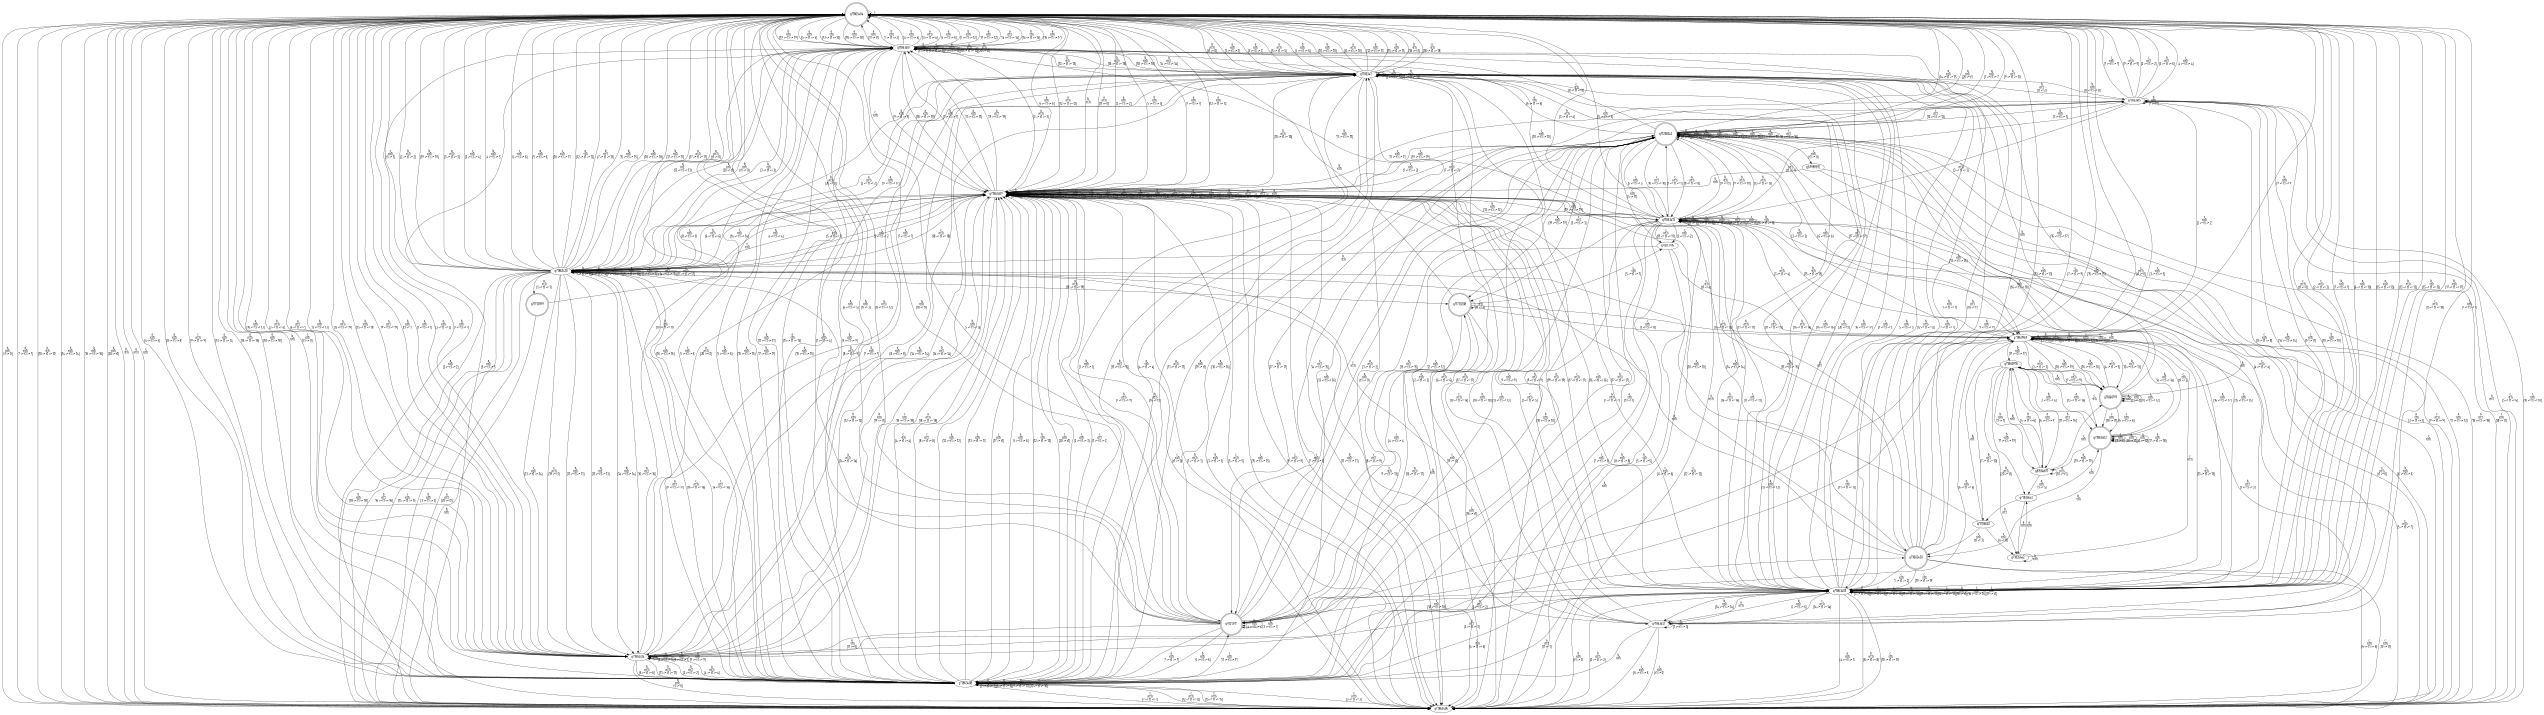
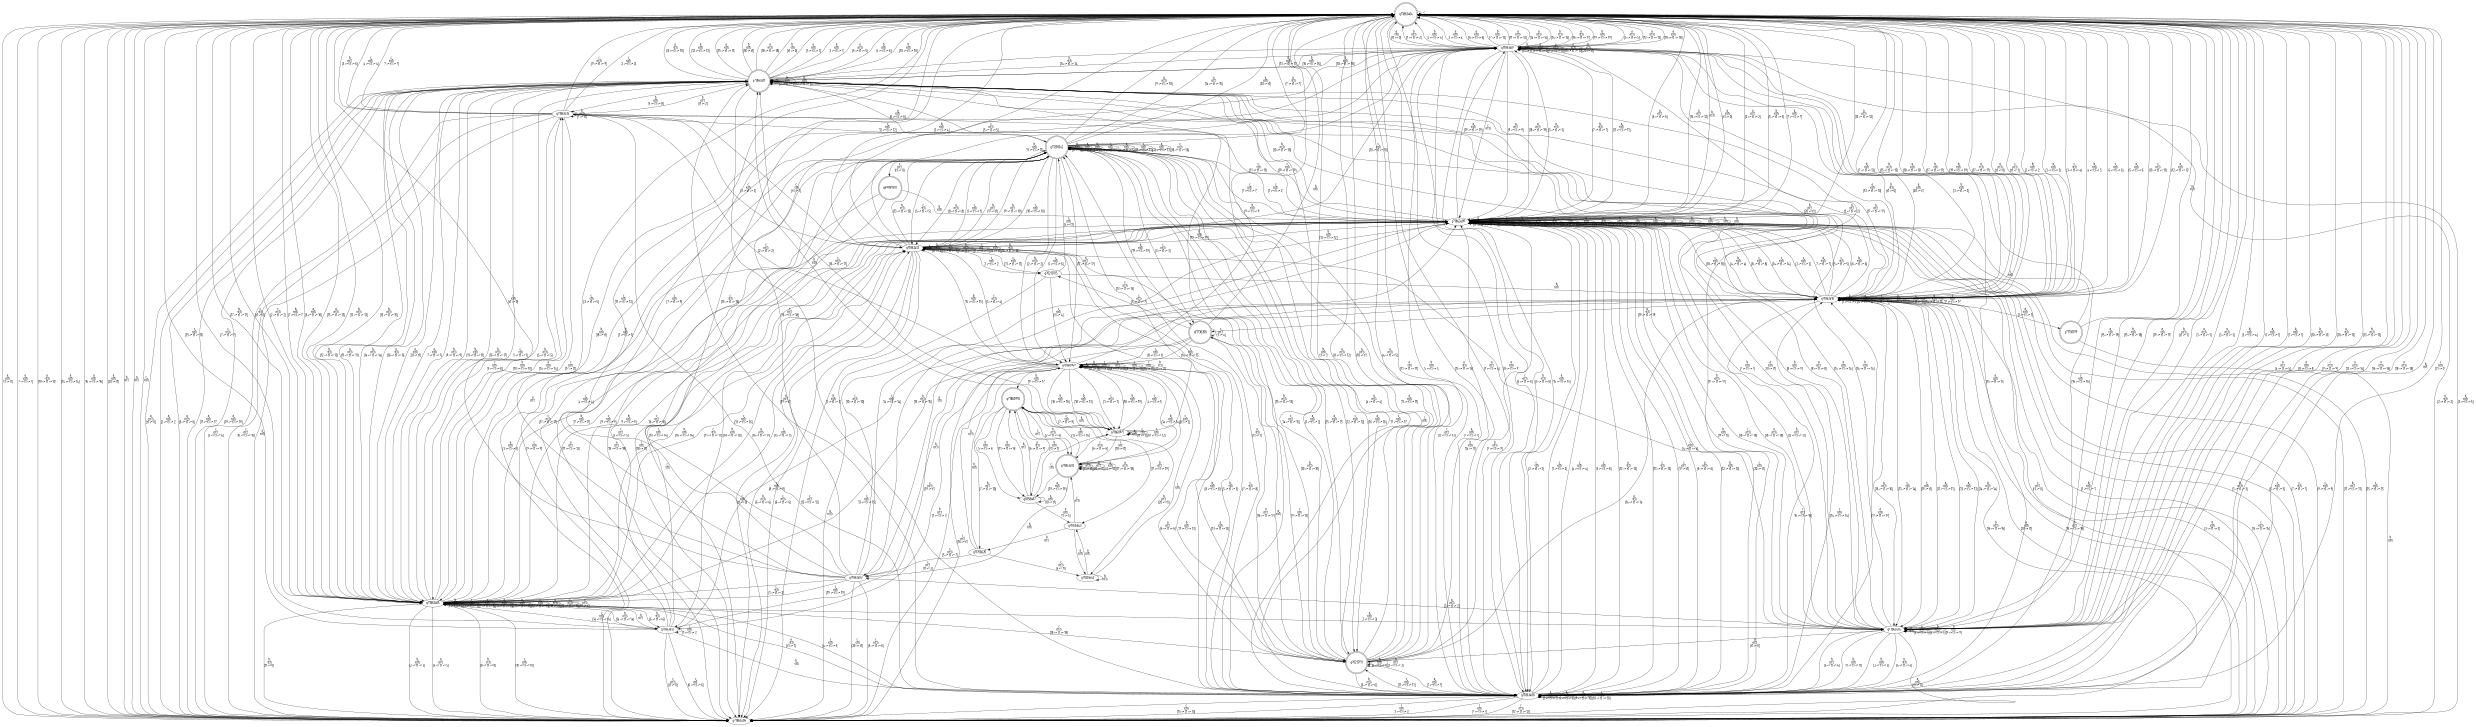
none -> (2136, 29)
(1291, 56) -> none
(1366, 74) -> (759, 81)
(1922, 120) -> none
(1813, 167) -> (890, 188)
(2011, 364) -> (1013, 399)
(2111, 398) -> (1117, 433)
(1916, 558) -> (856, 578)
(934, 632) -> (1627, 646)
